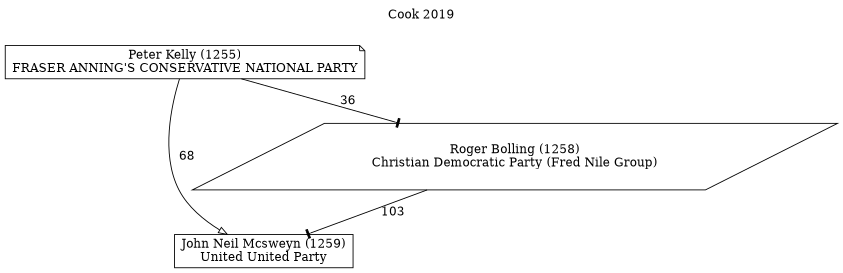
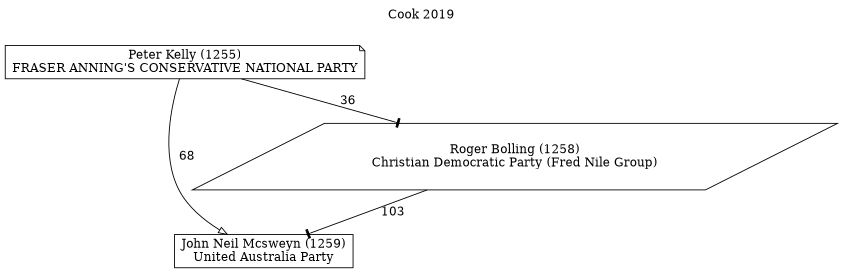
(264, 251) -> (264, 251)
